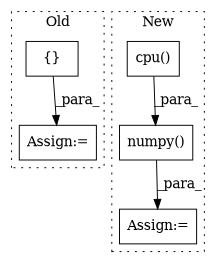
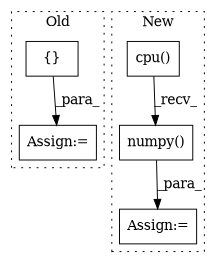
(176, 101) -> (176, 101)
